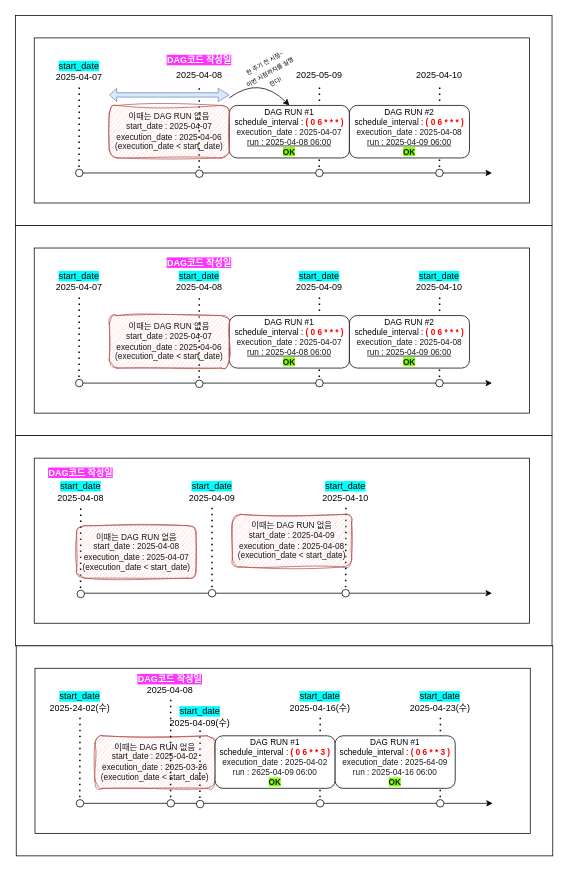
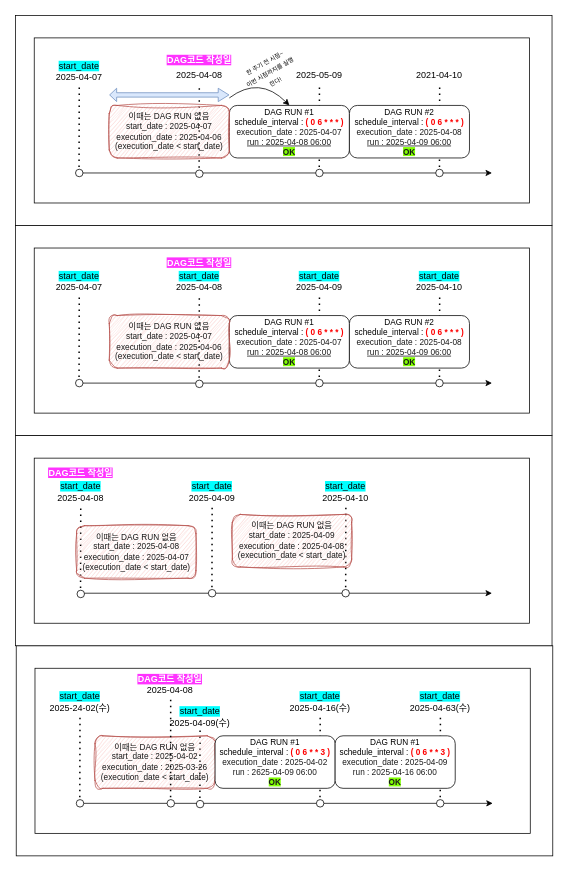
(439, 75) -> (439, 75)
(440, 702) -> (440, 702)
(395, 762) -> (395, 762)
